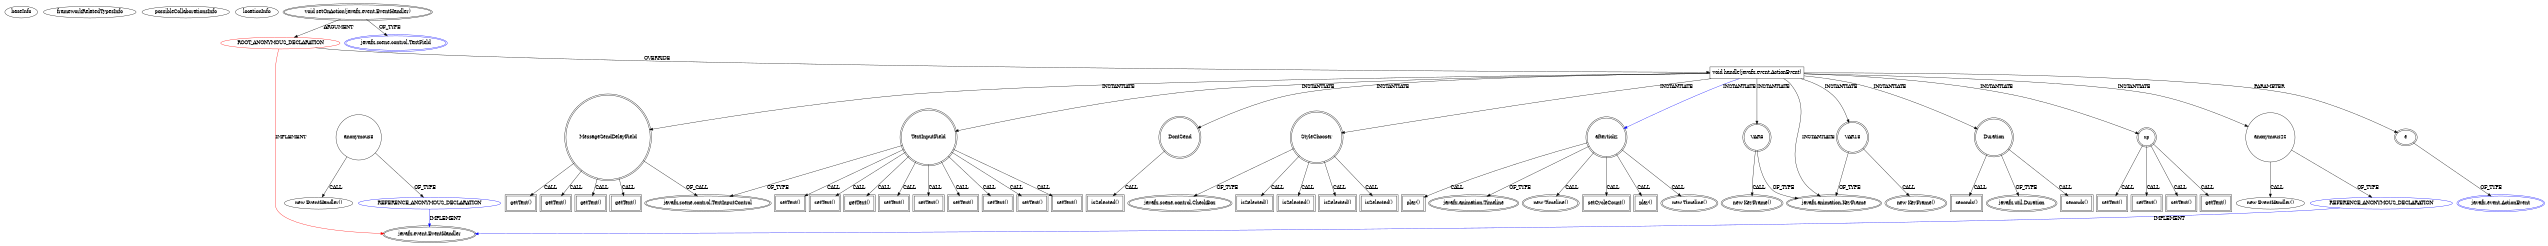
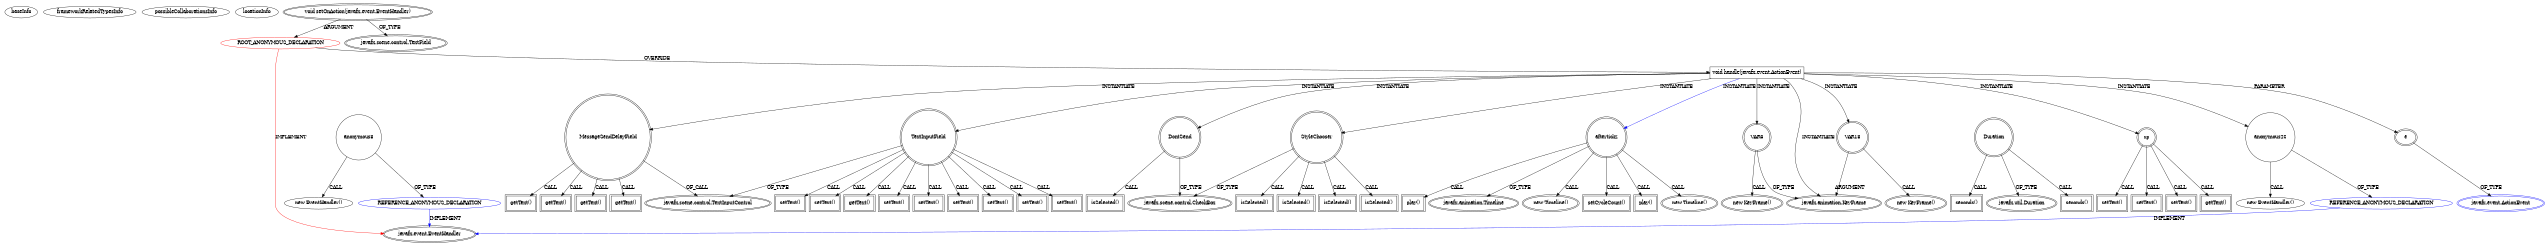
(396, 43) -> (396, 43)
(1891, 94) -> none
none -> (1180, 175)
(1850, 188) -> (1850, 188)
